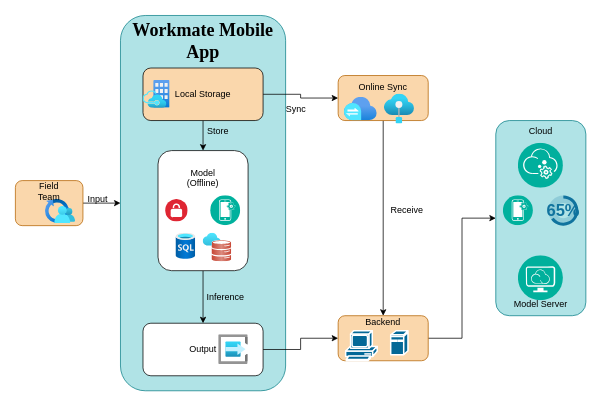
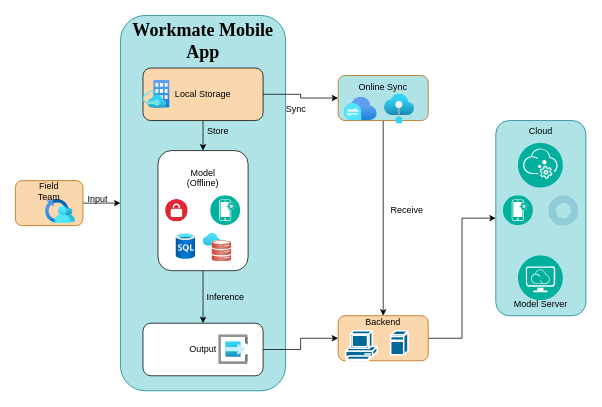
(383, 98) -> (383, 98)
(563, 210) -> none
